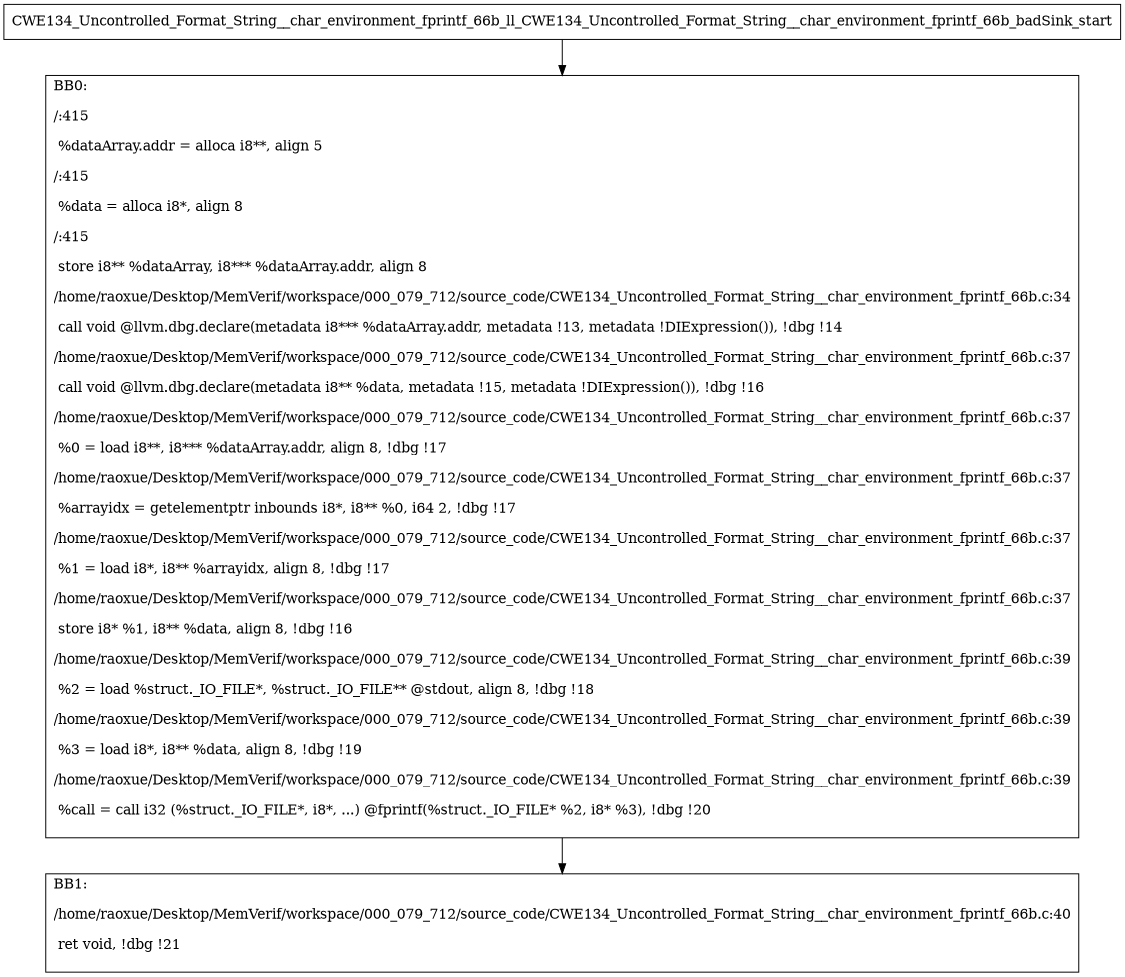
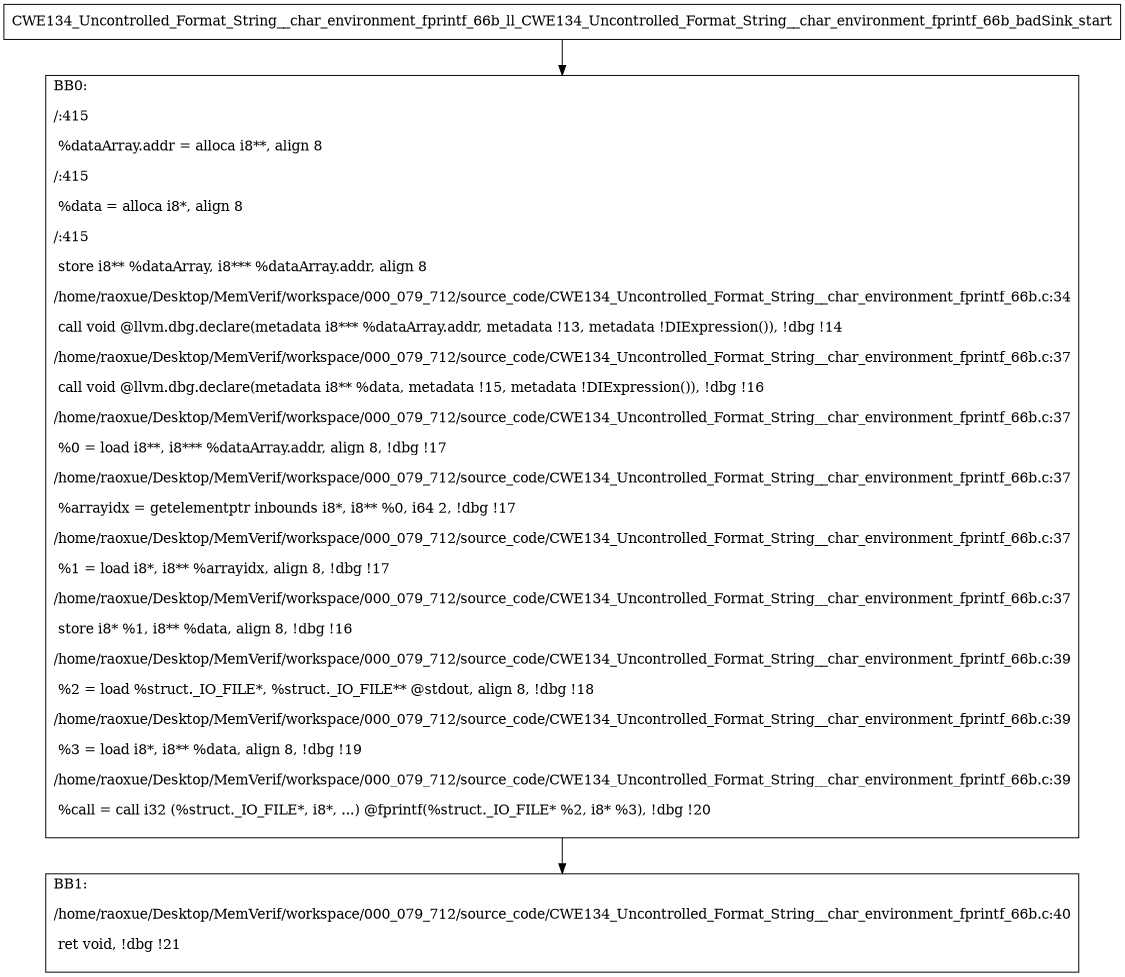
(188, 147) -> (188, 147)
